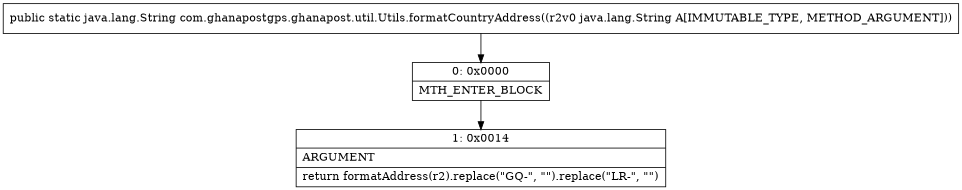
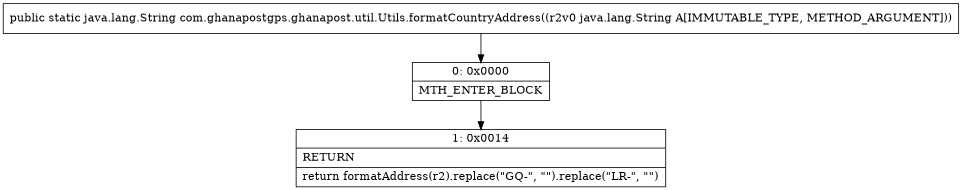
(339, 157) -> (329, 157)
